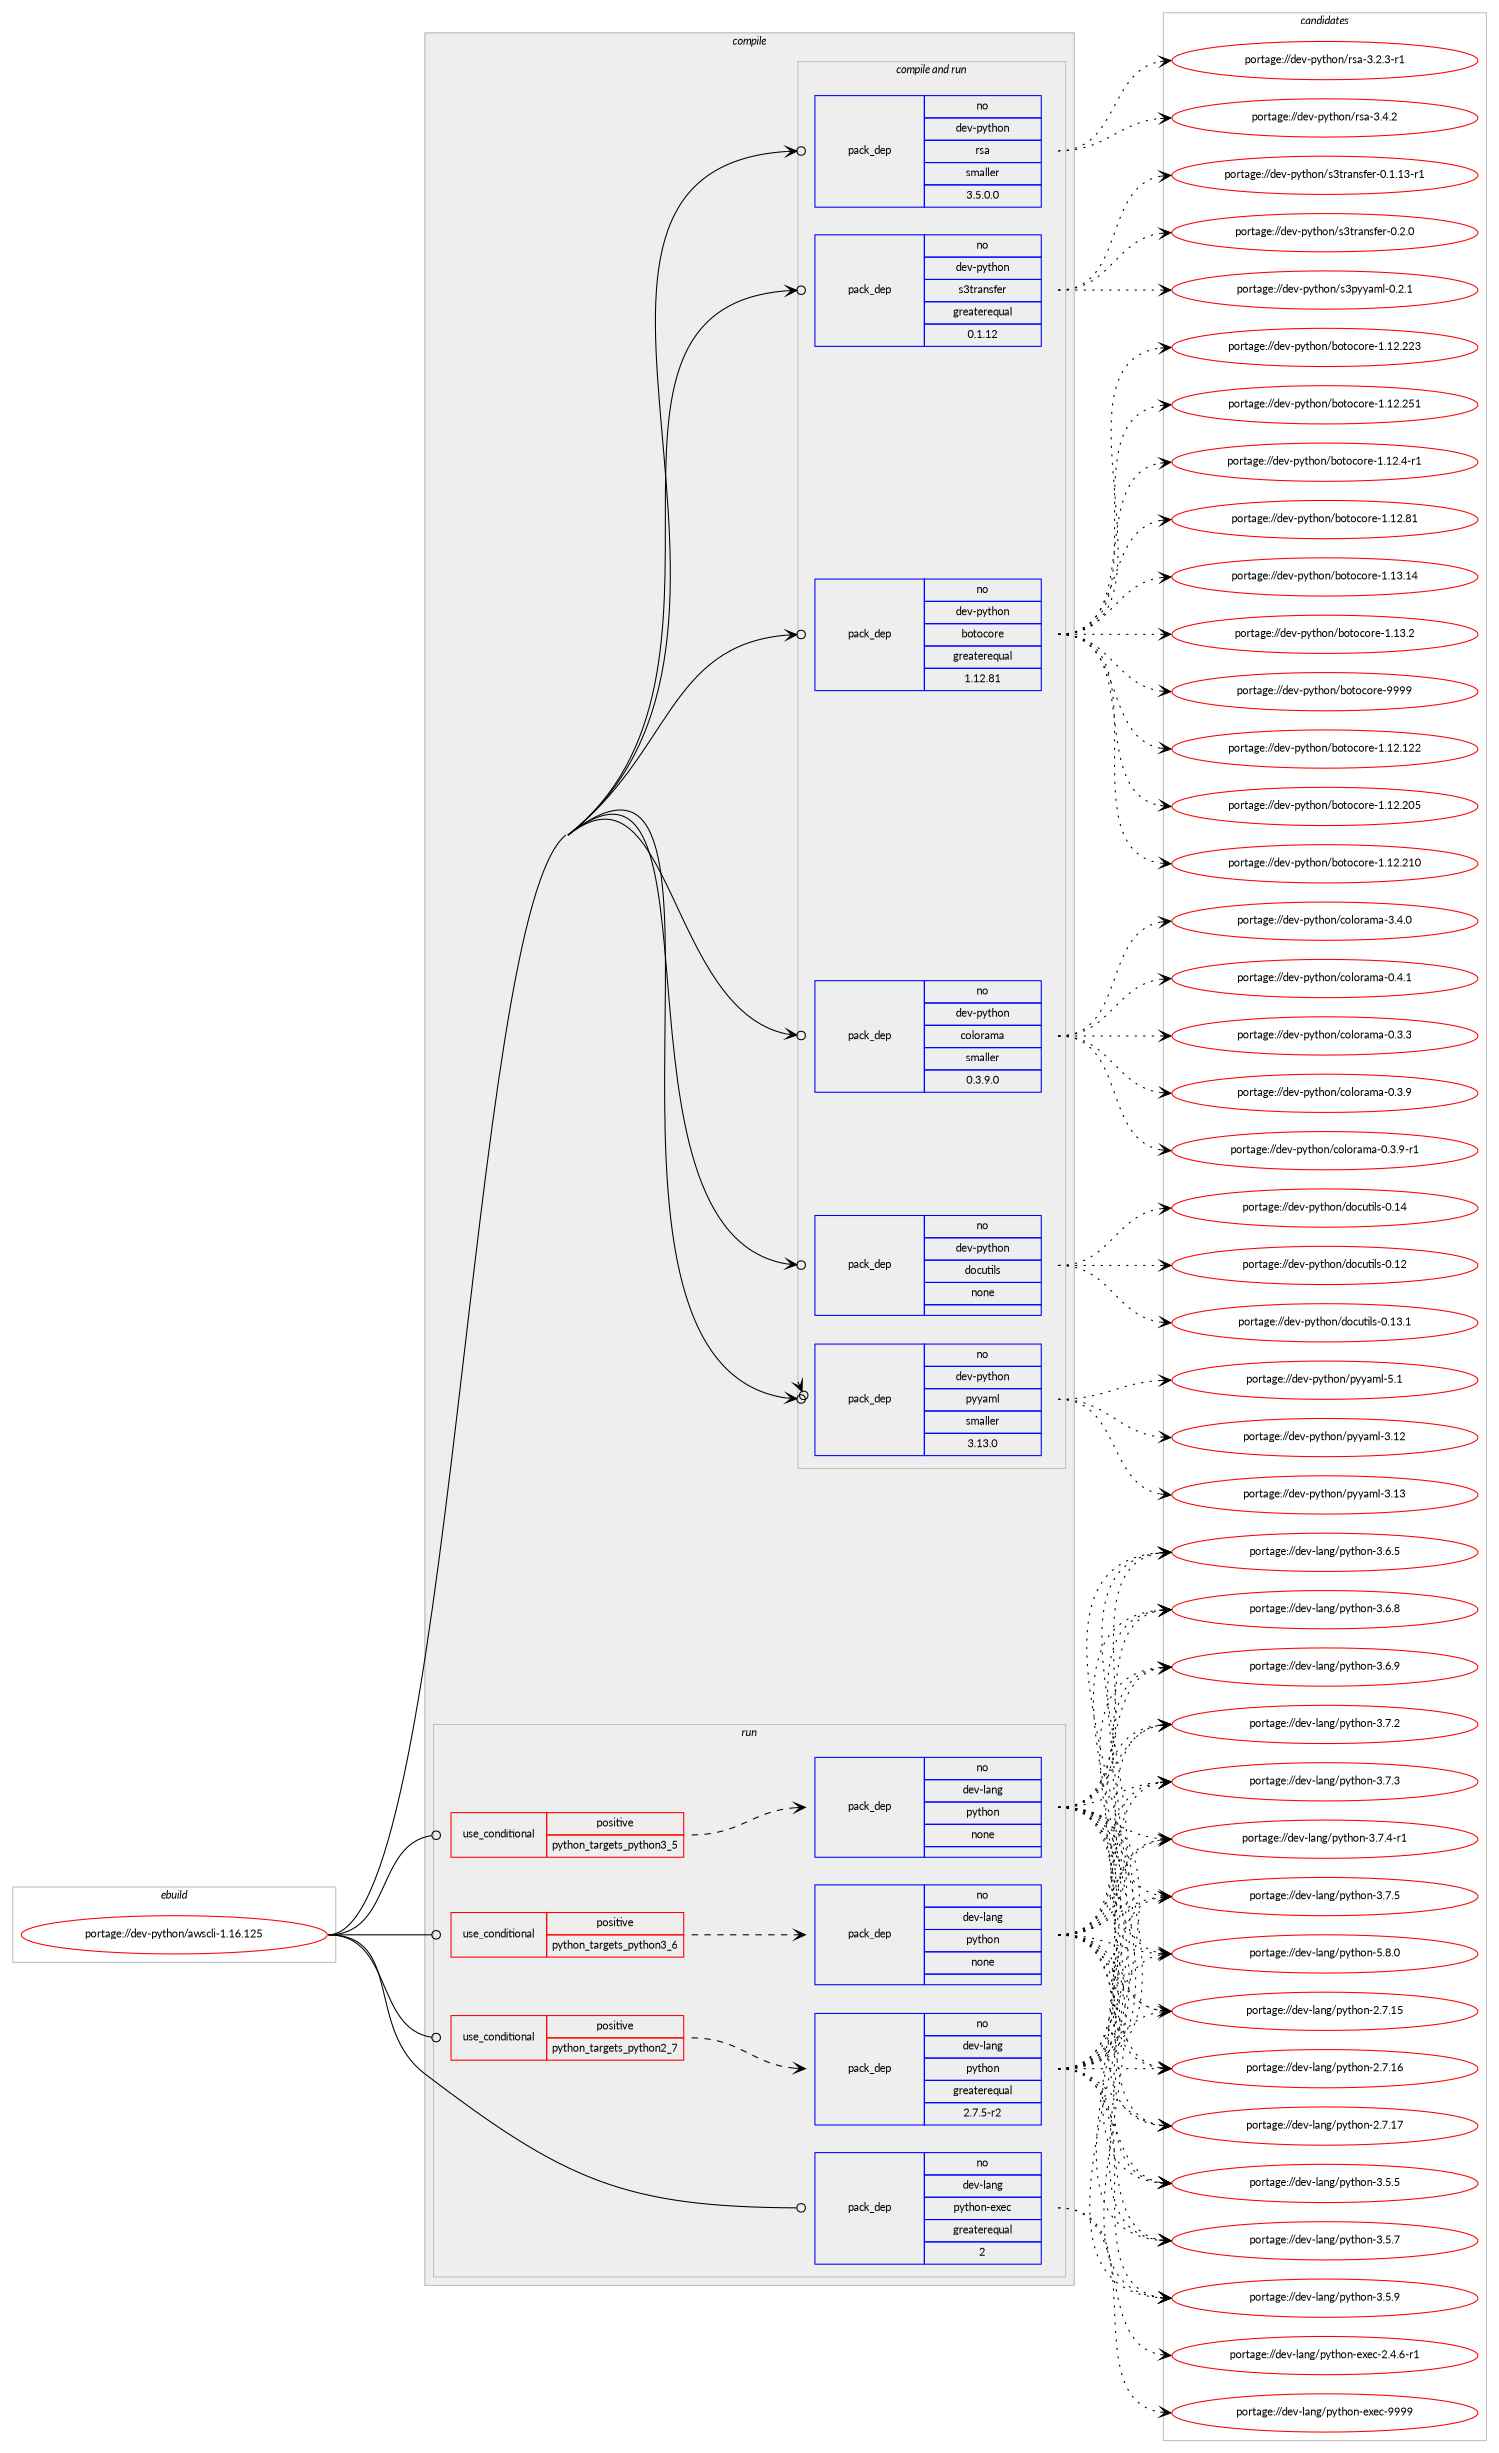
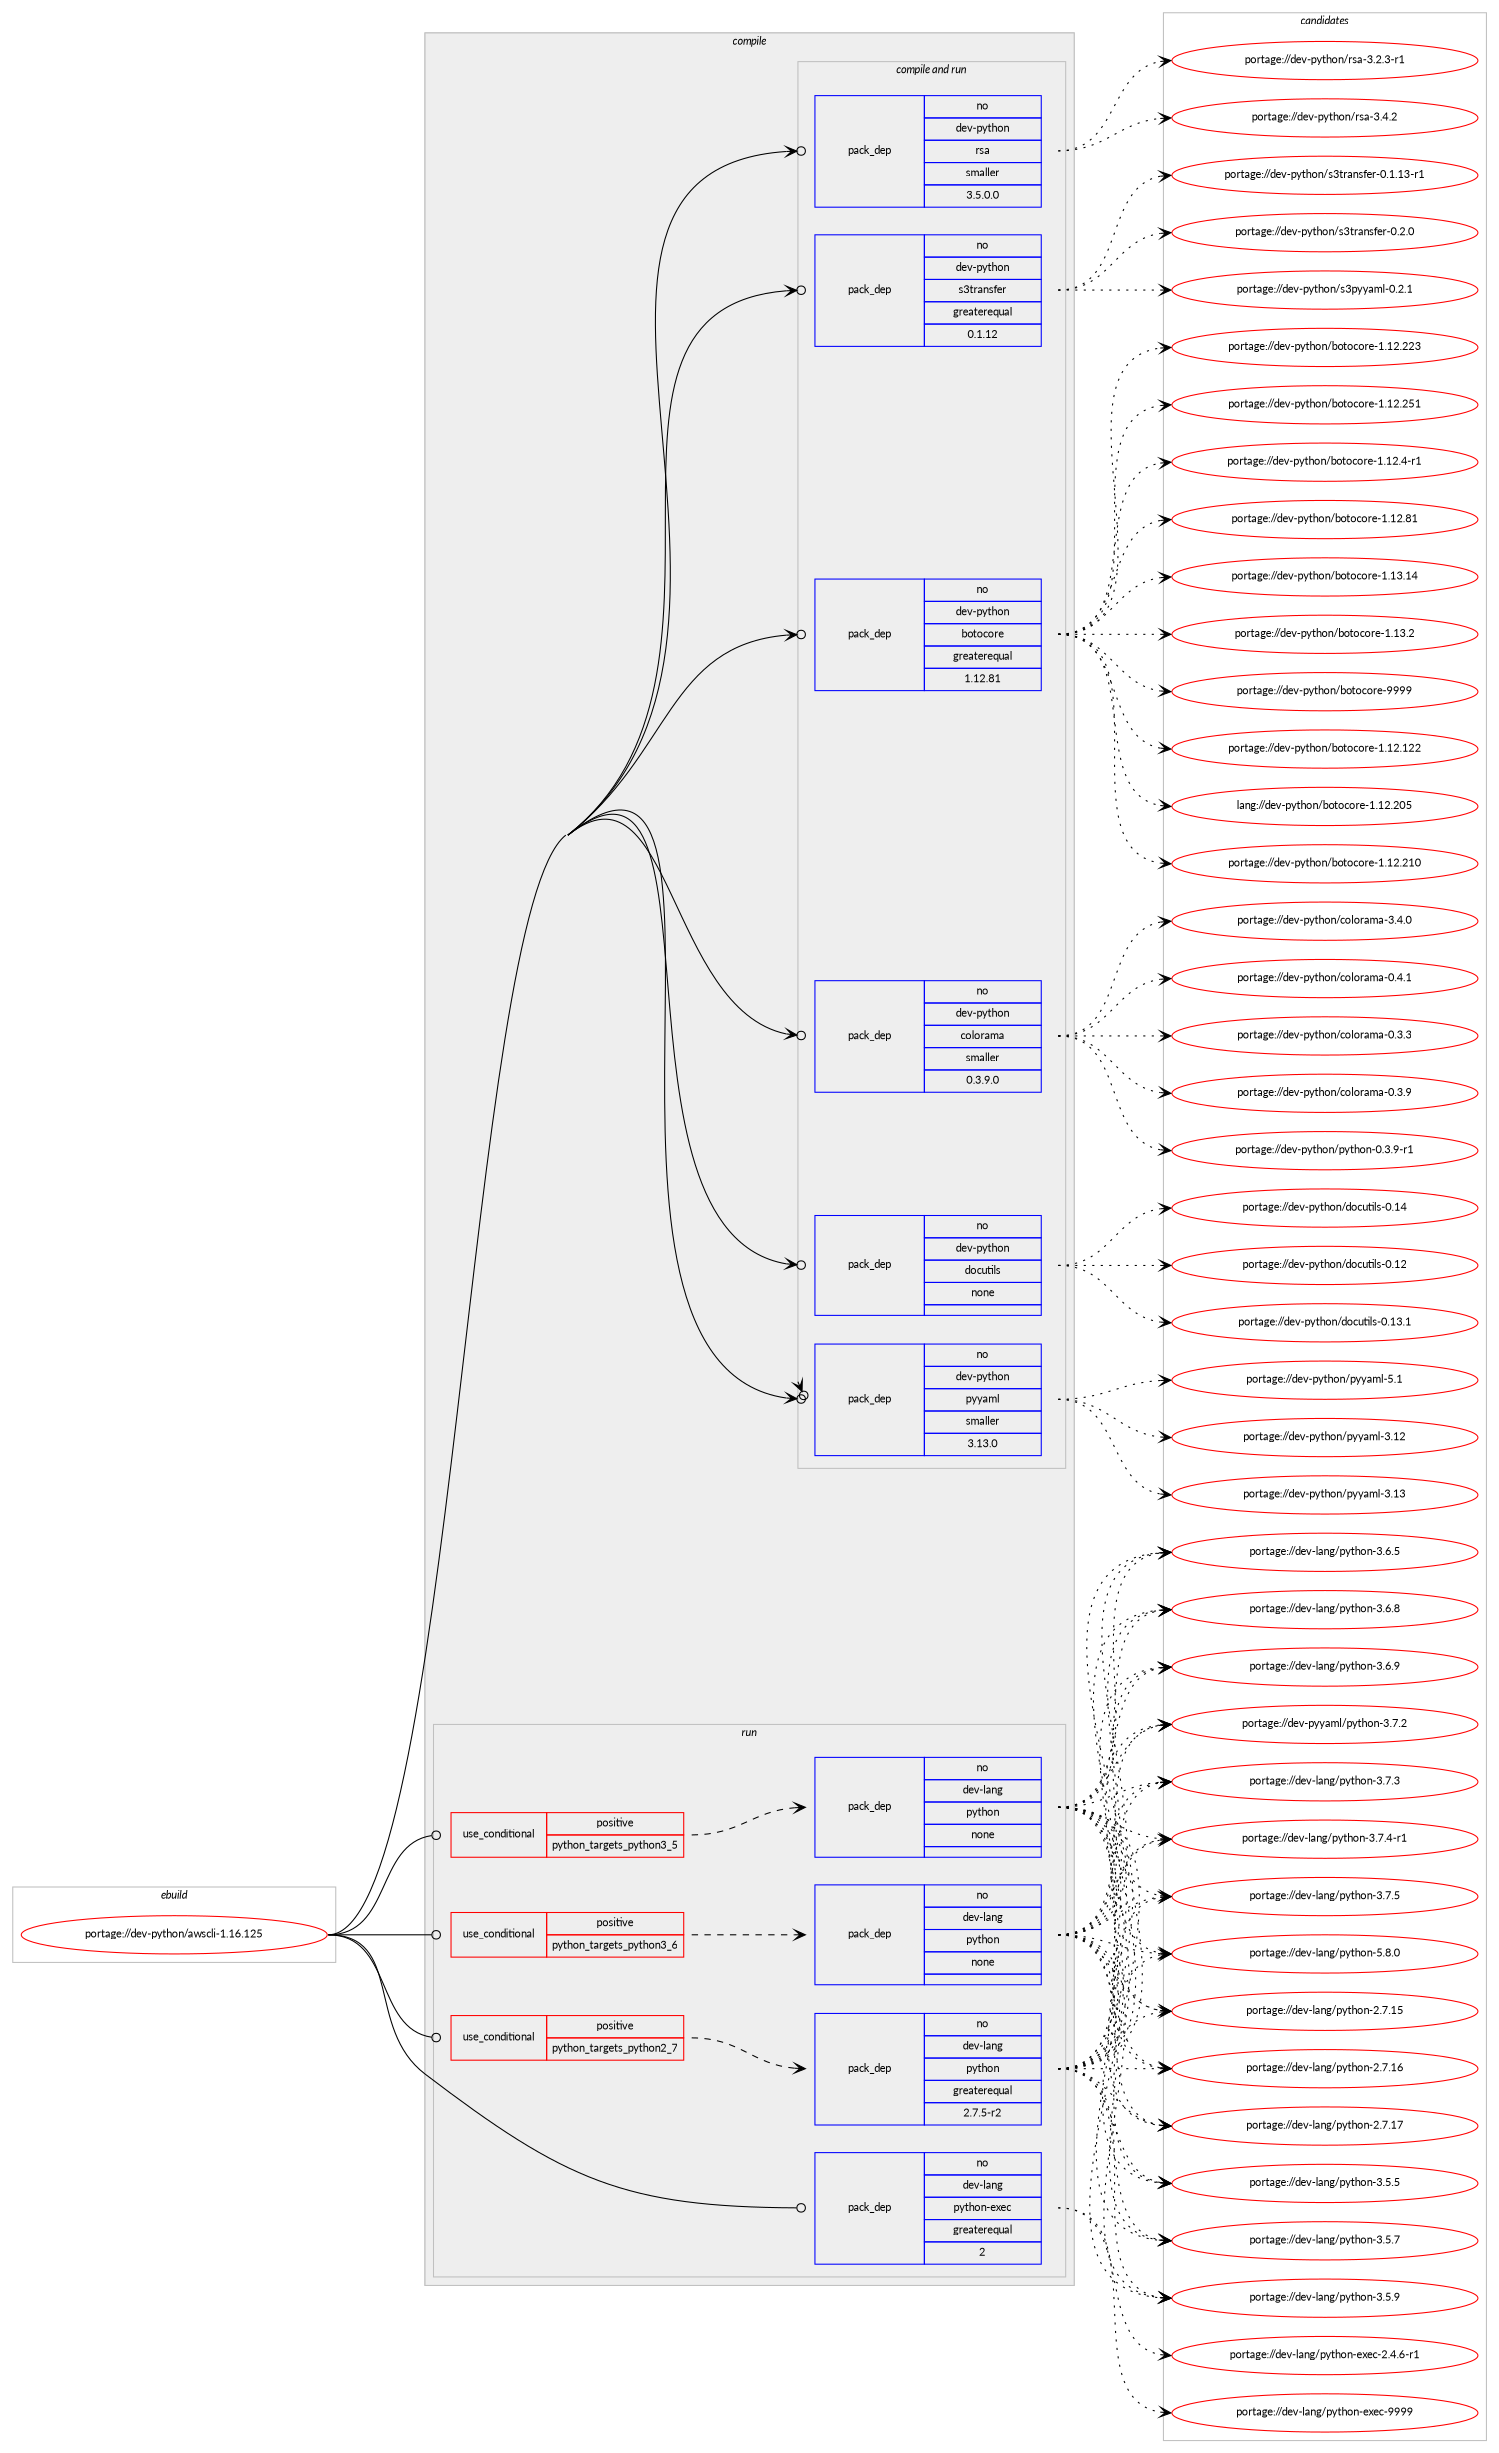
(1325, 806) -> (1325, 806)
(1325, 1151) -> (1325, 1151)
(1325, 1724) -> (1325, 1724)
